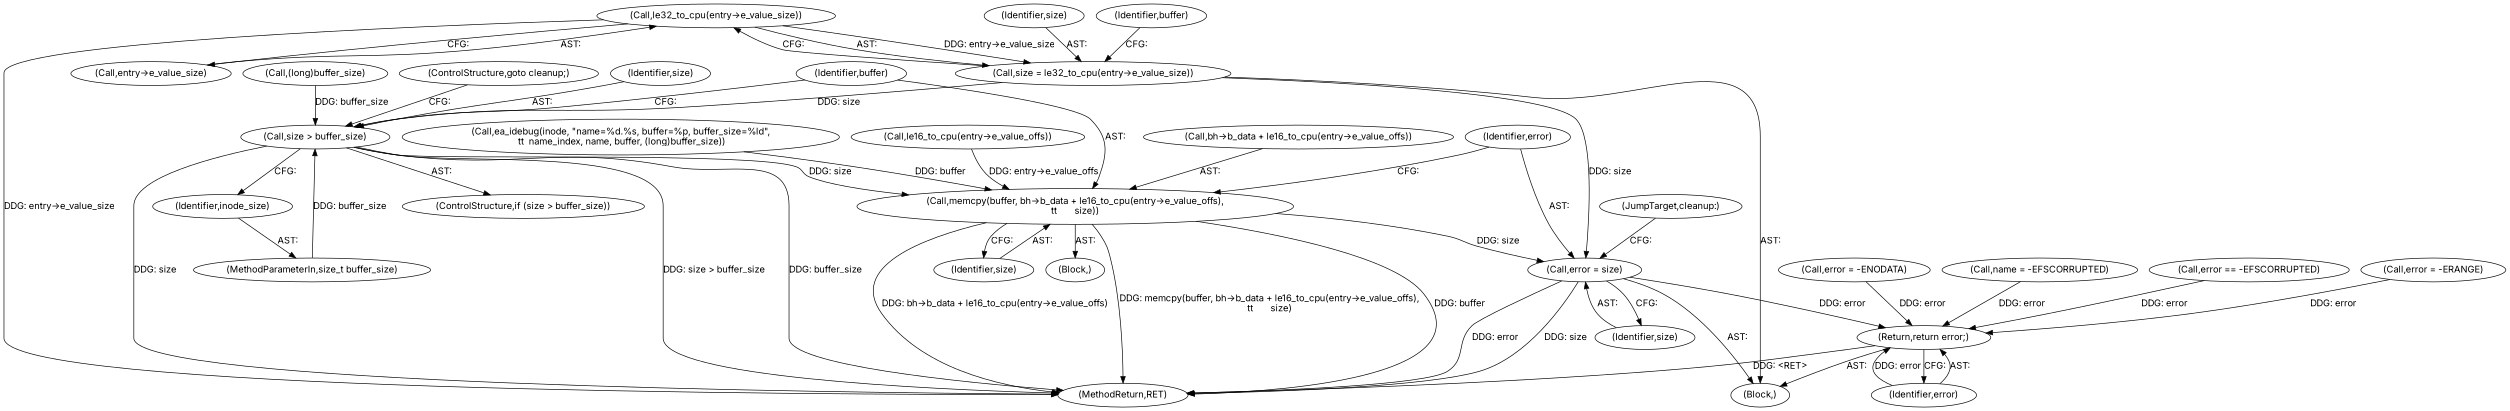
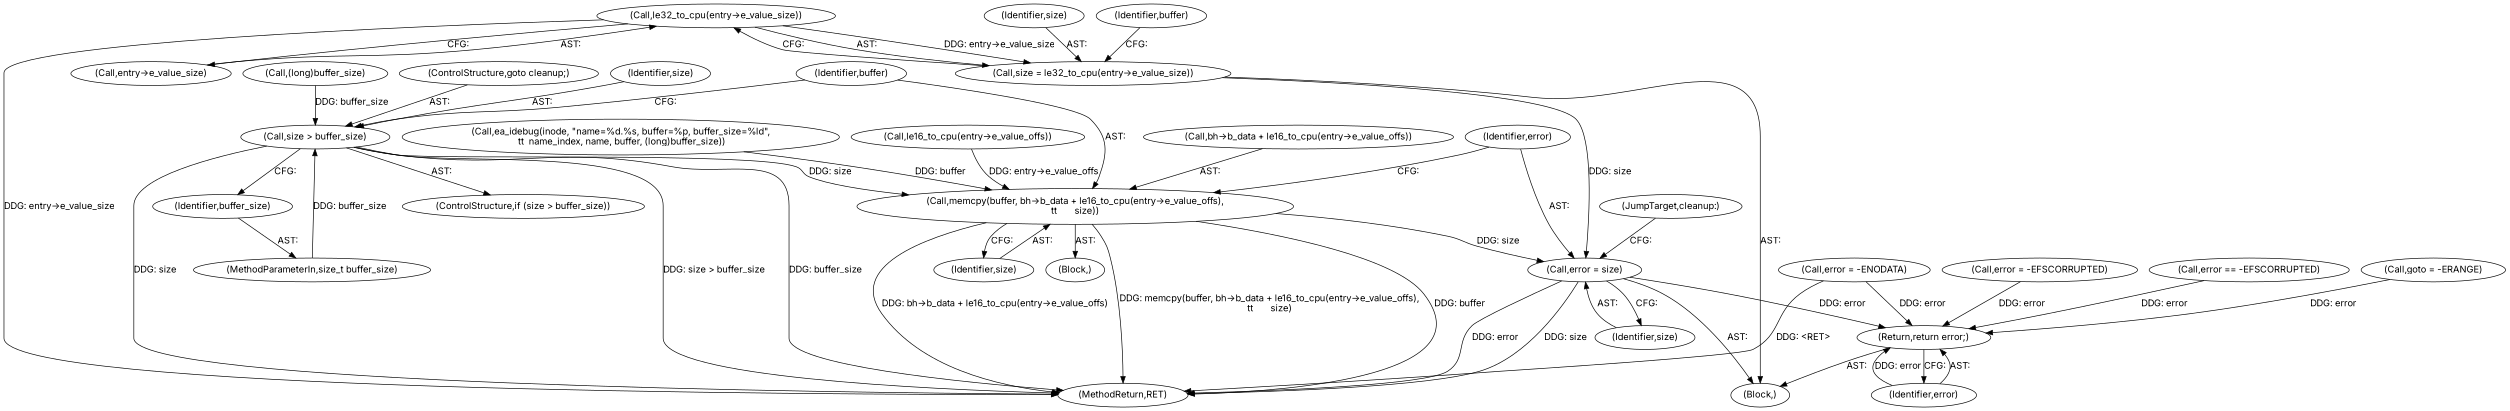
(441, 102) -> (441, 102)
(681, 107) -> none
(223, 206) -> (223, 206)
(2040, 270) -> (2040, 270)
(2433, 270) -> (2433, 270)
(1535, 379) -> (1523, 370)
